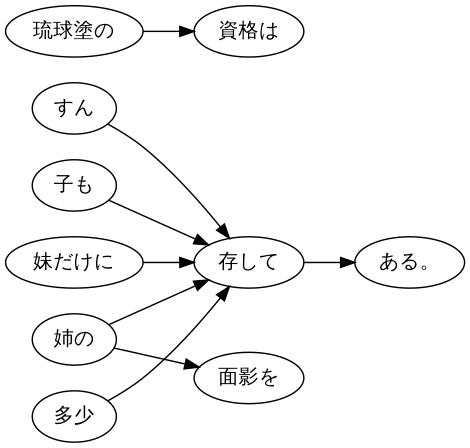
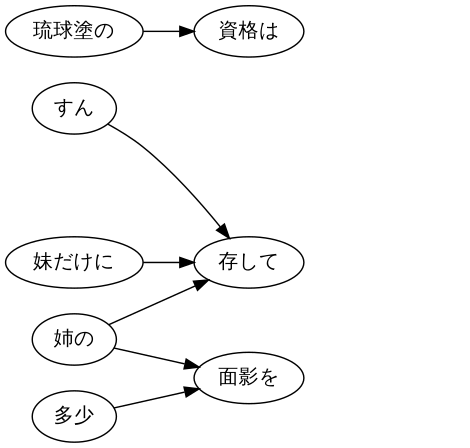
(74, 185) -> none
(410, 262) -> none
(172, 352) -> (149, 400)
